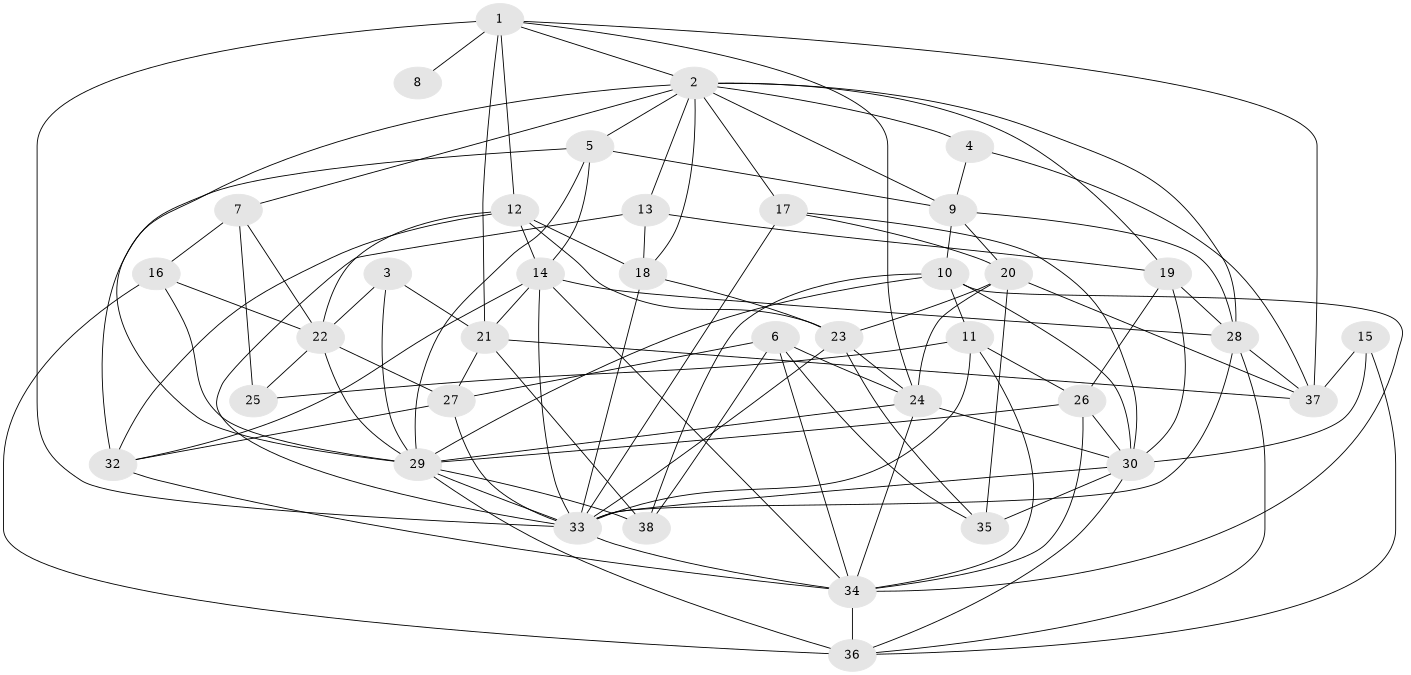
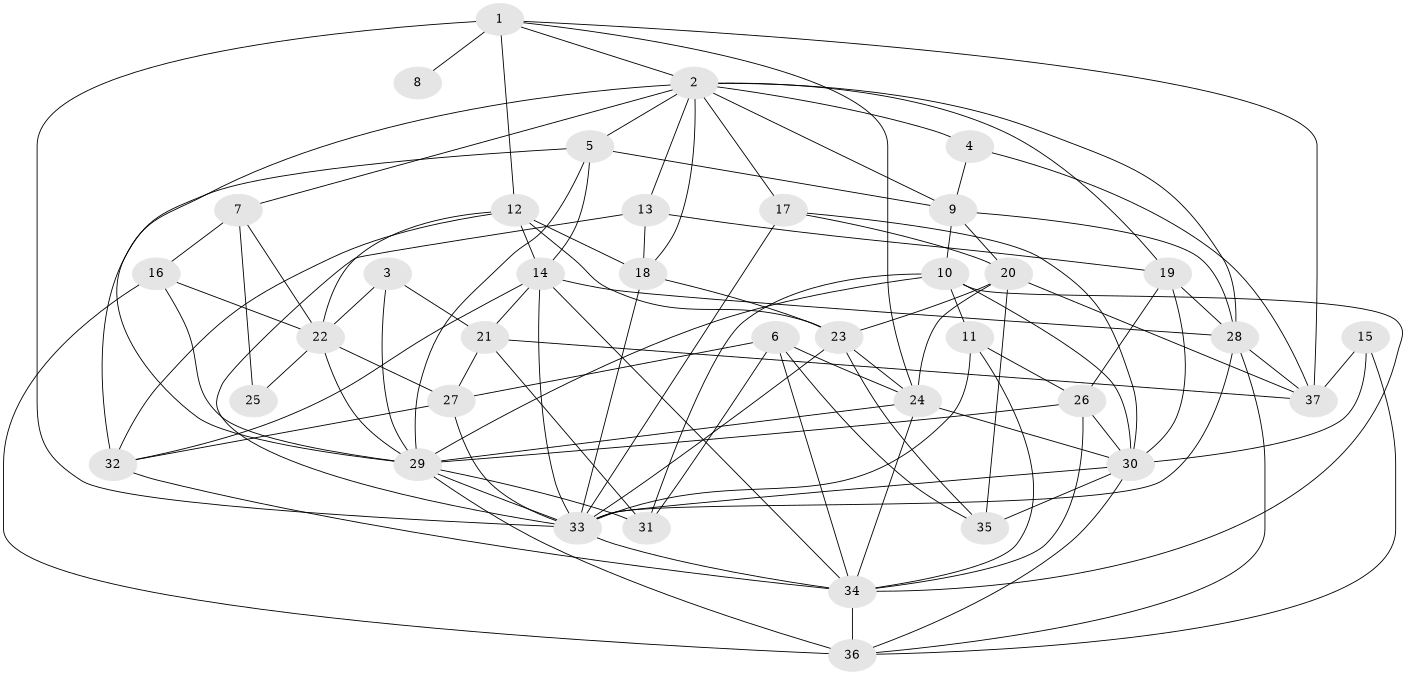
(484, 178) -> none
(629, 372) -> none
(647, 528) -> (647, 528)
